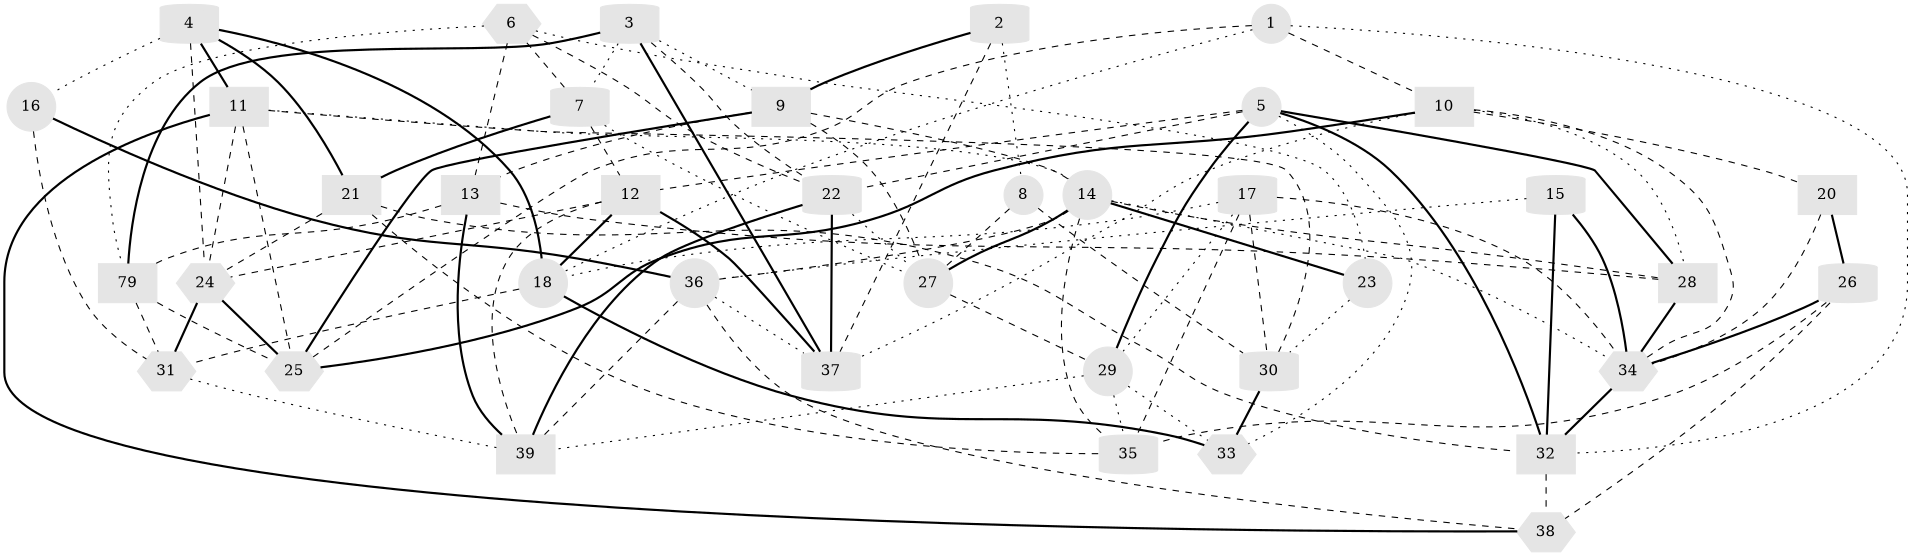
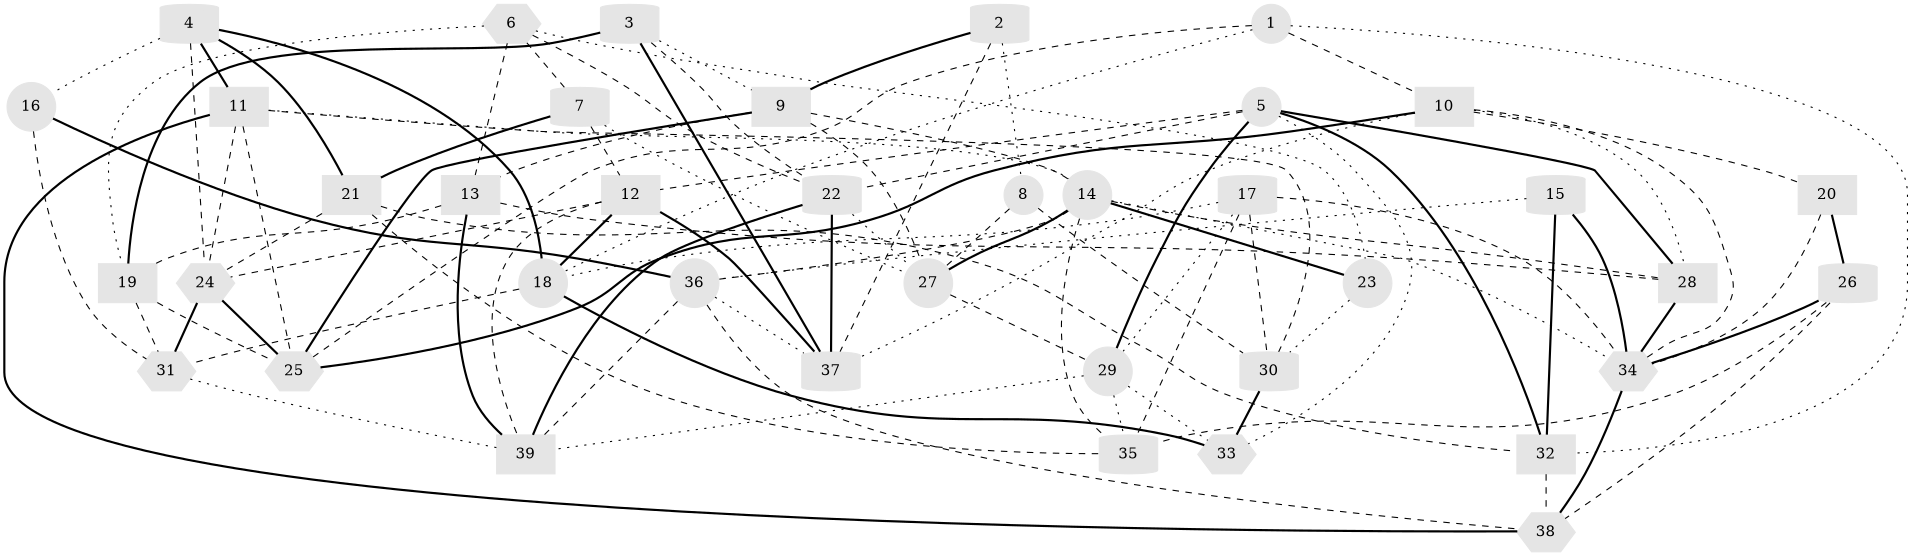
(605, 65) -> none
(128, 283) -> (128, 283)
(1591, 409) -> (1592, 460)
